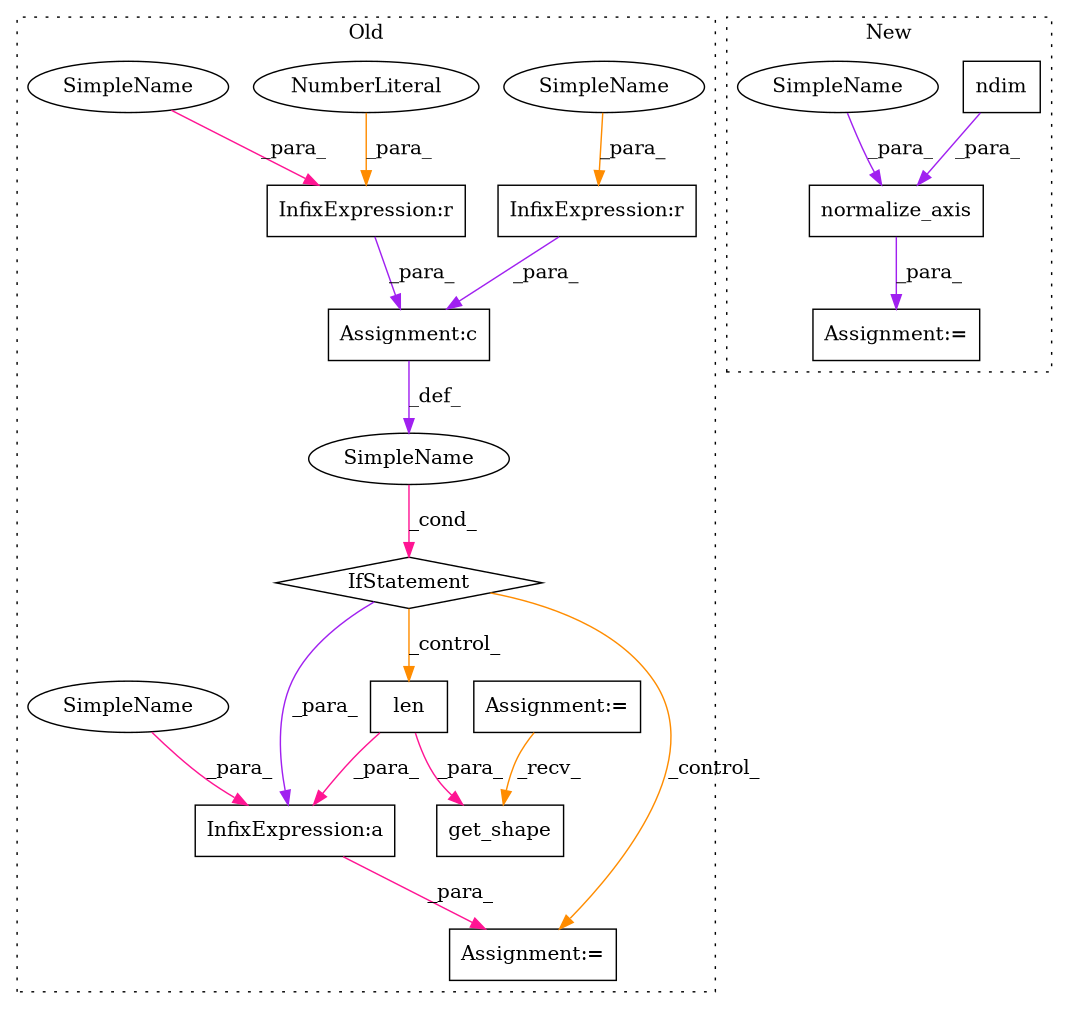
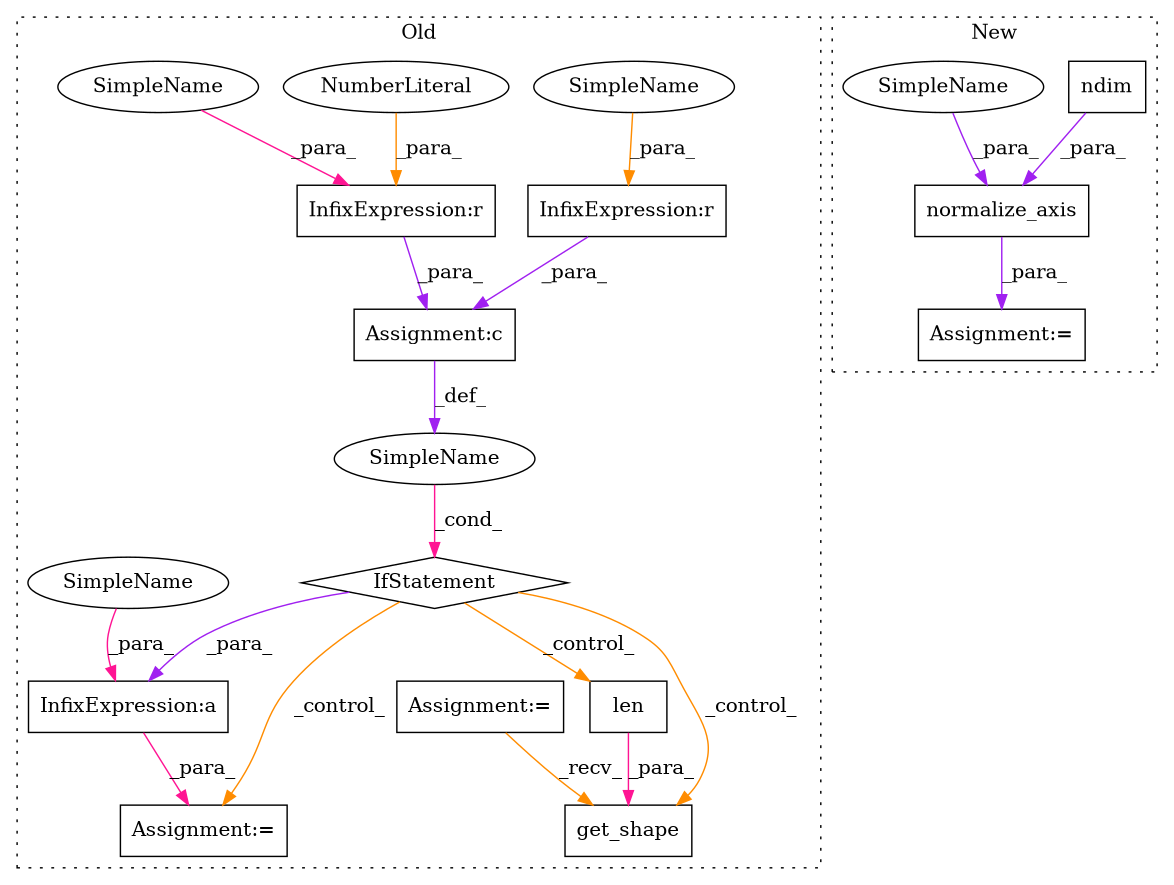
none -> (663, 653)
(350, 762) -> none
